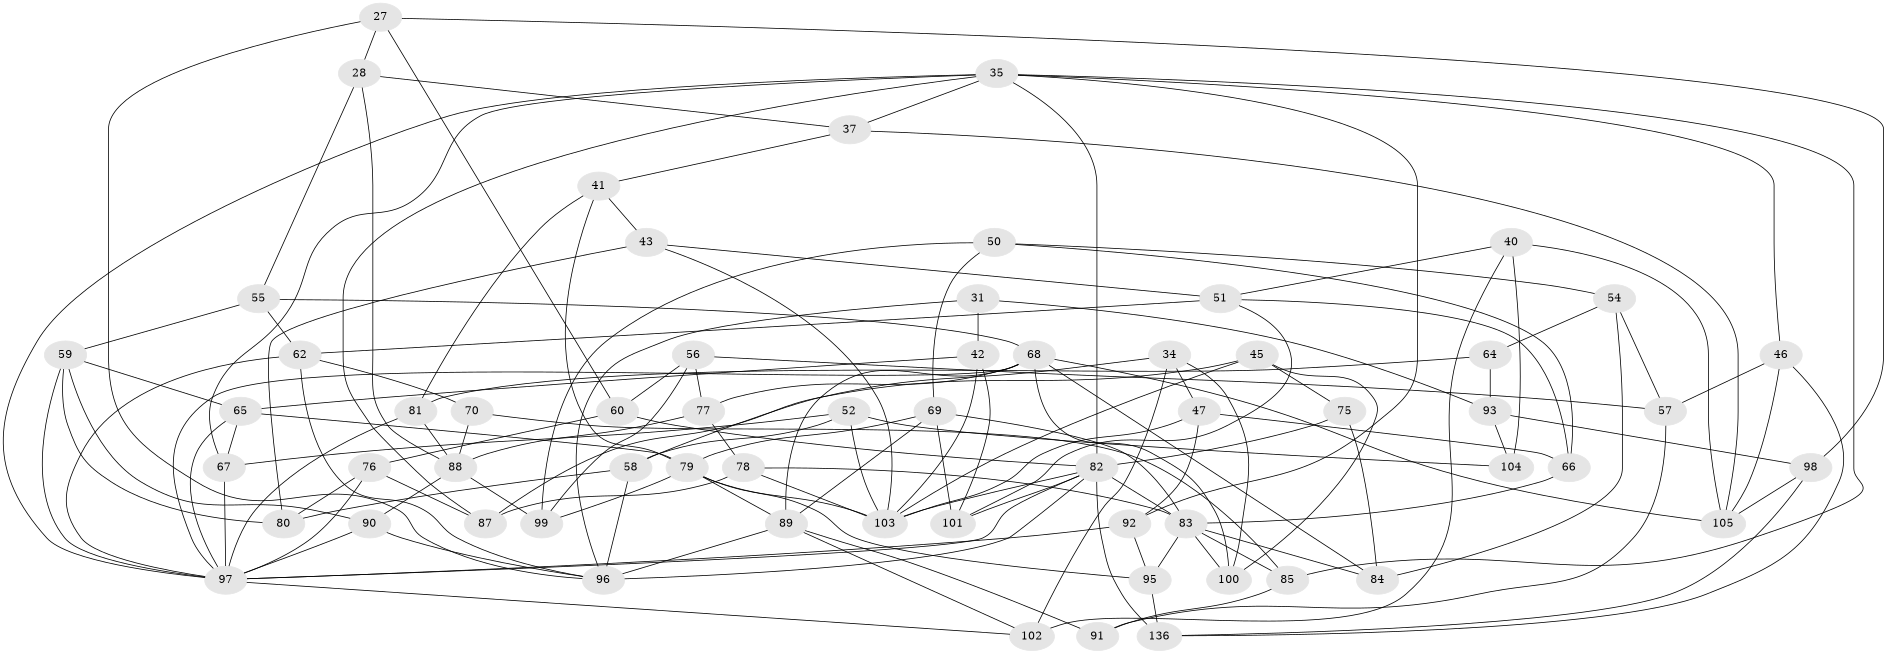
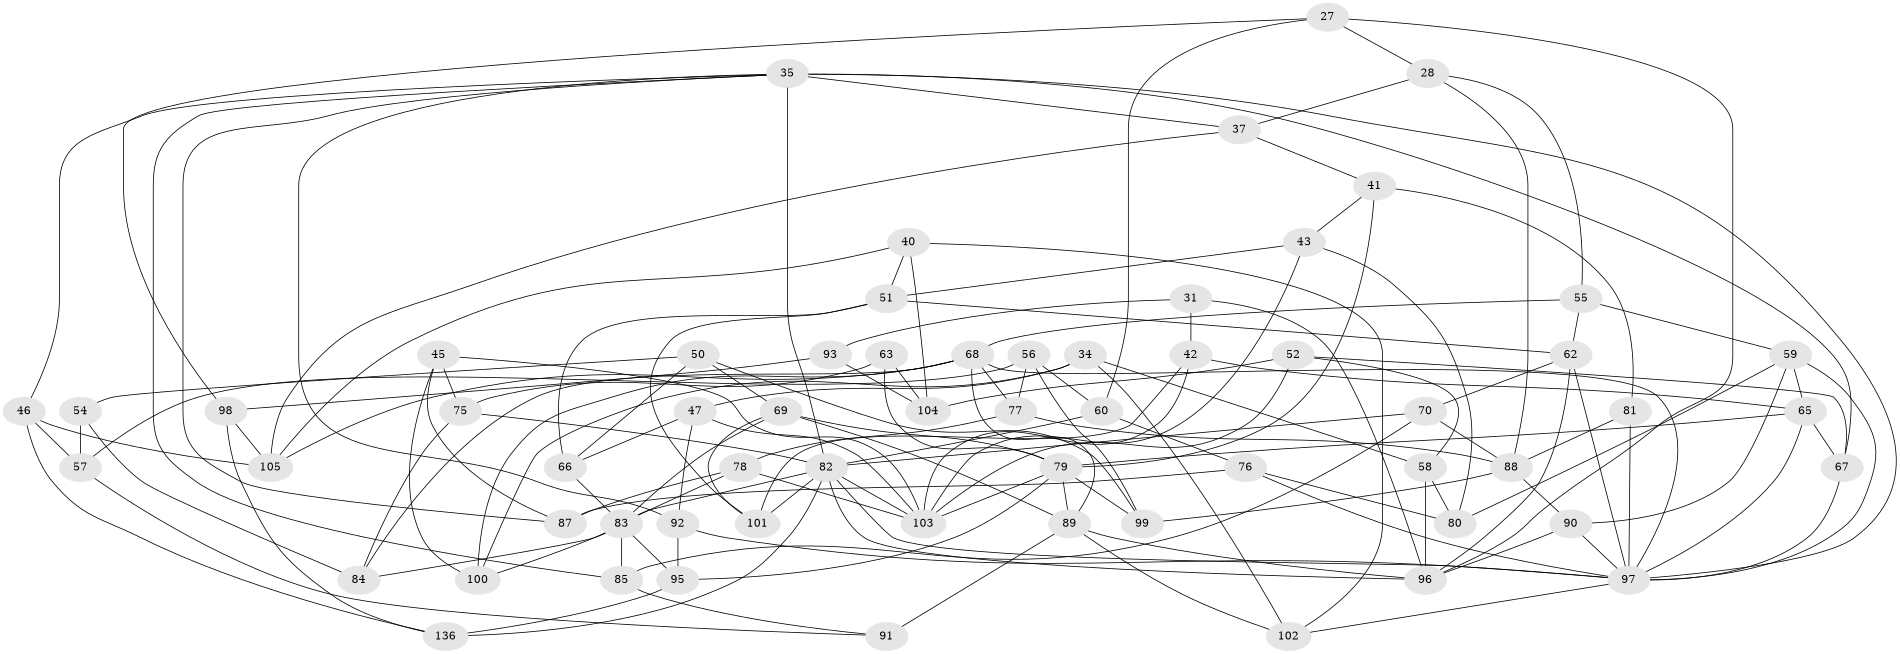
none -> (887, 355)
(1490, 355) -> none
none -> (1210, 432)
